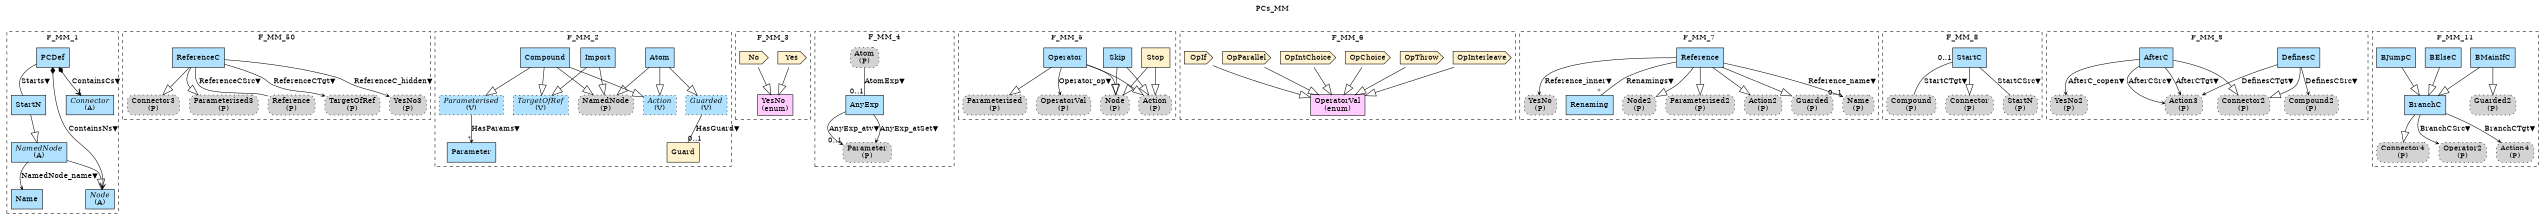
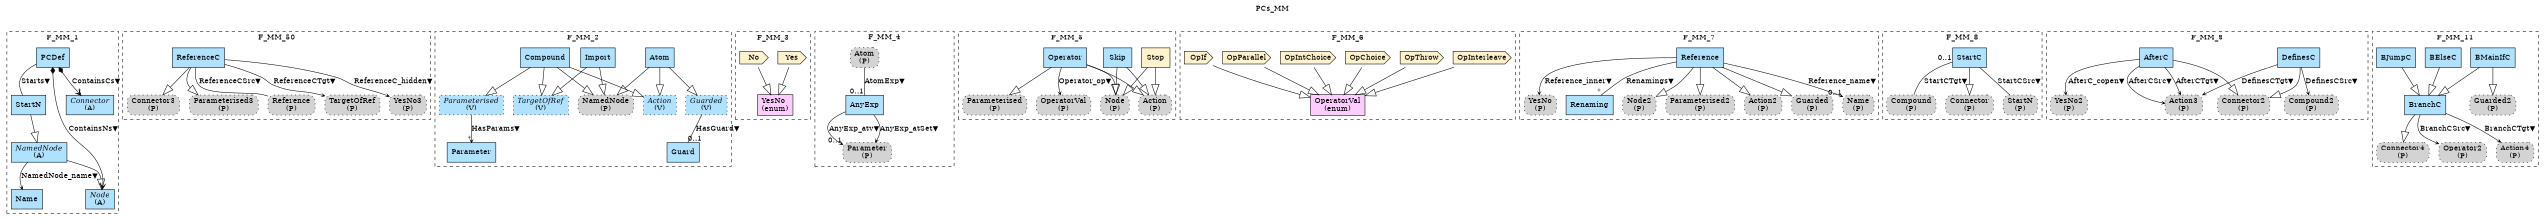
(683, 152) -> (683, 152)
